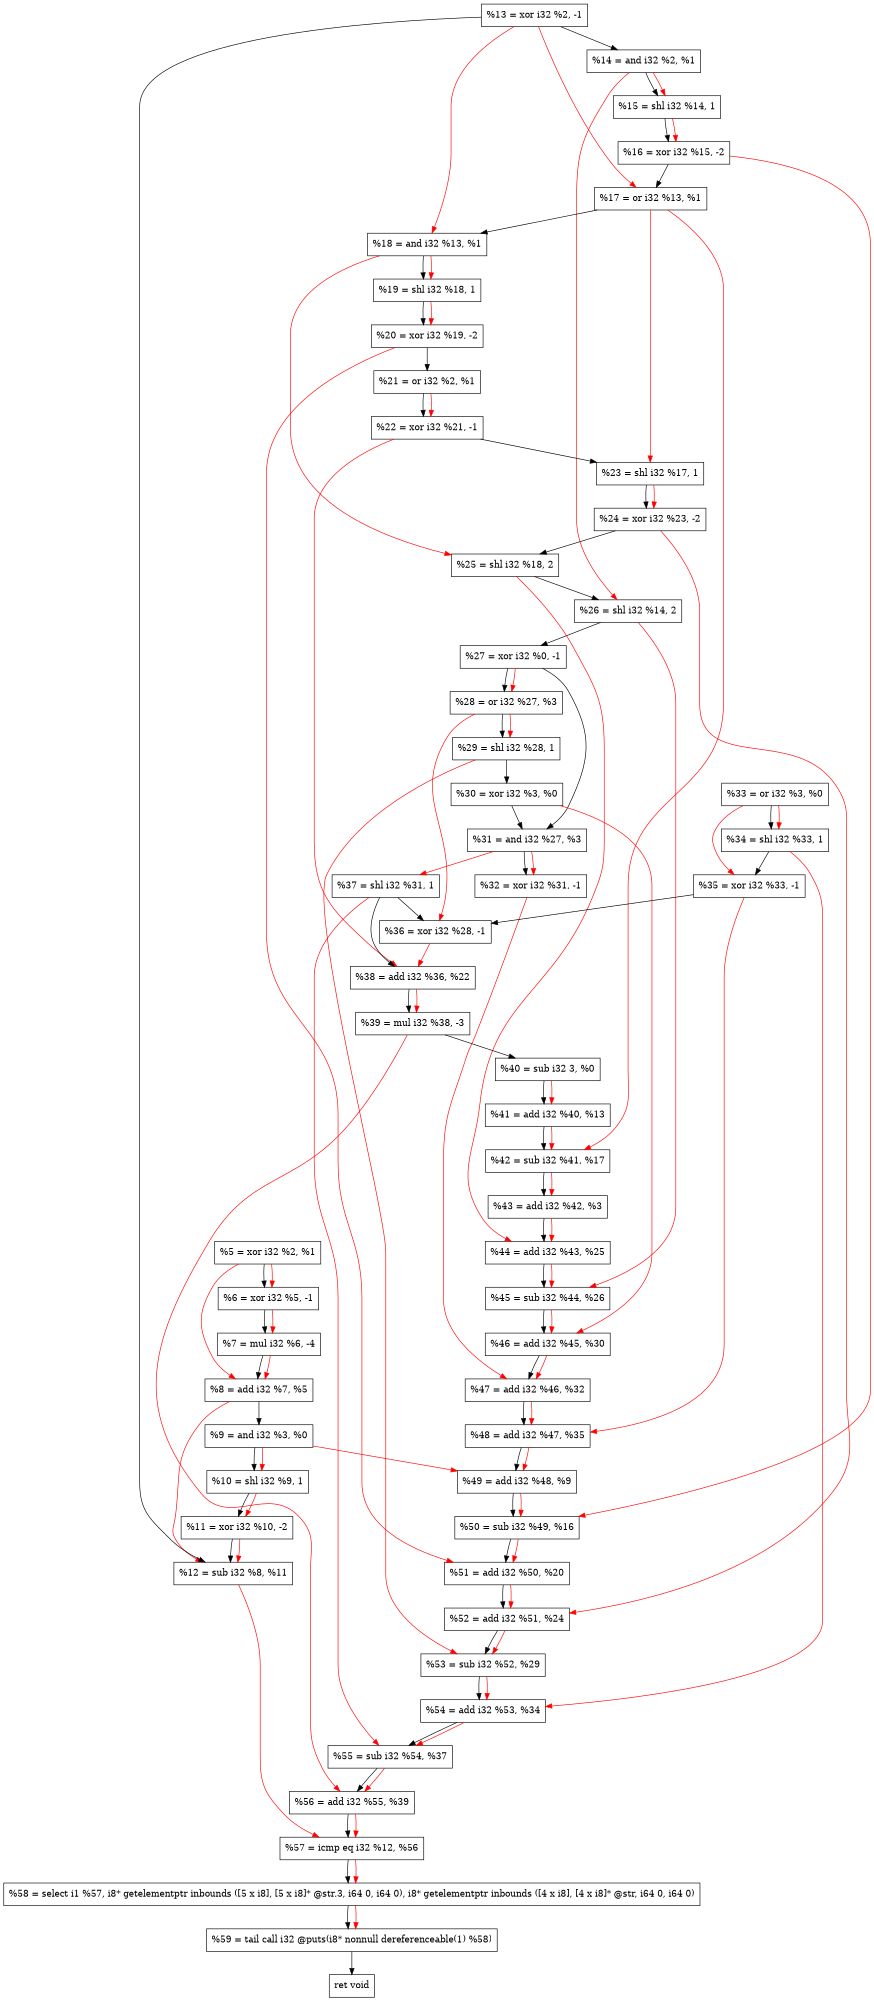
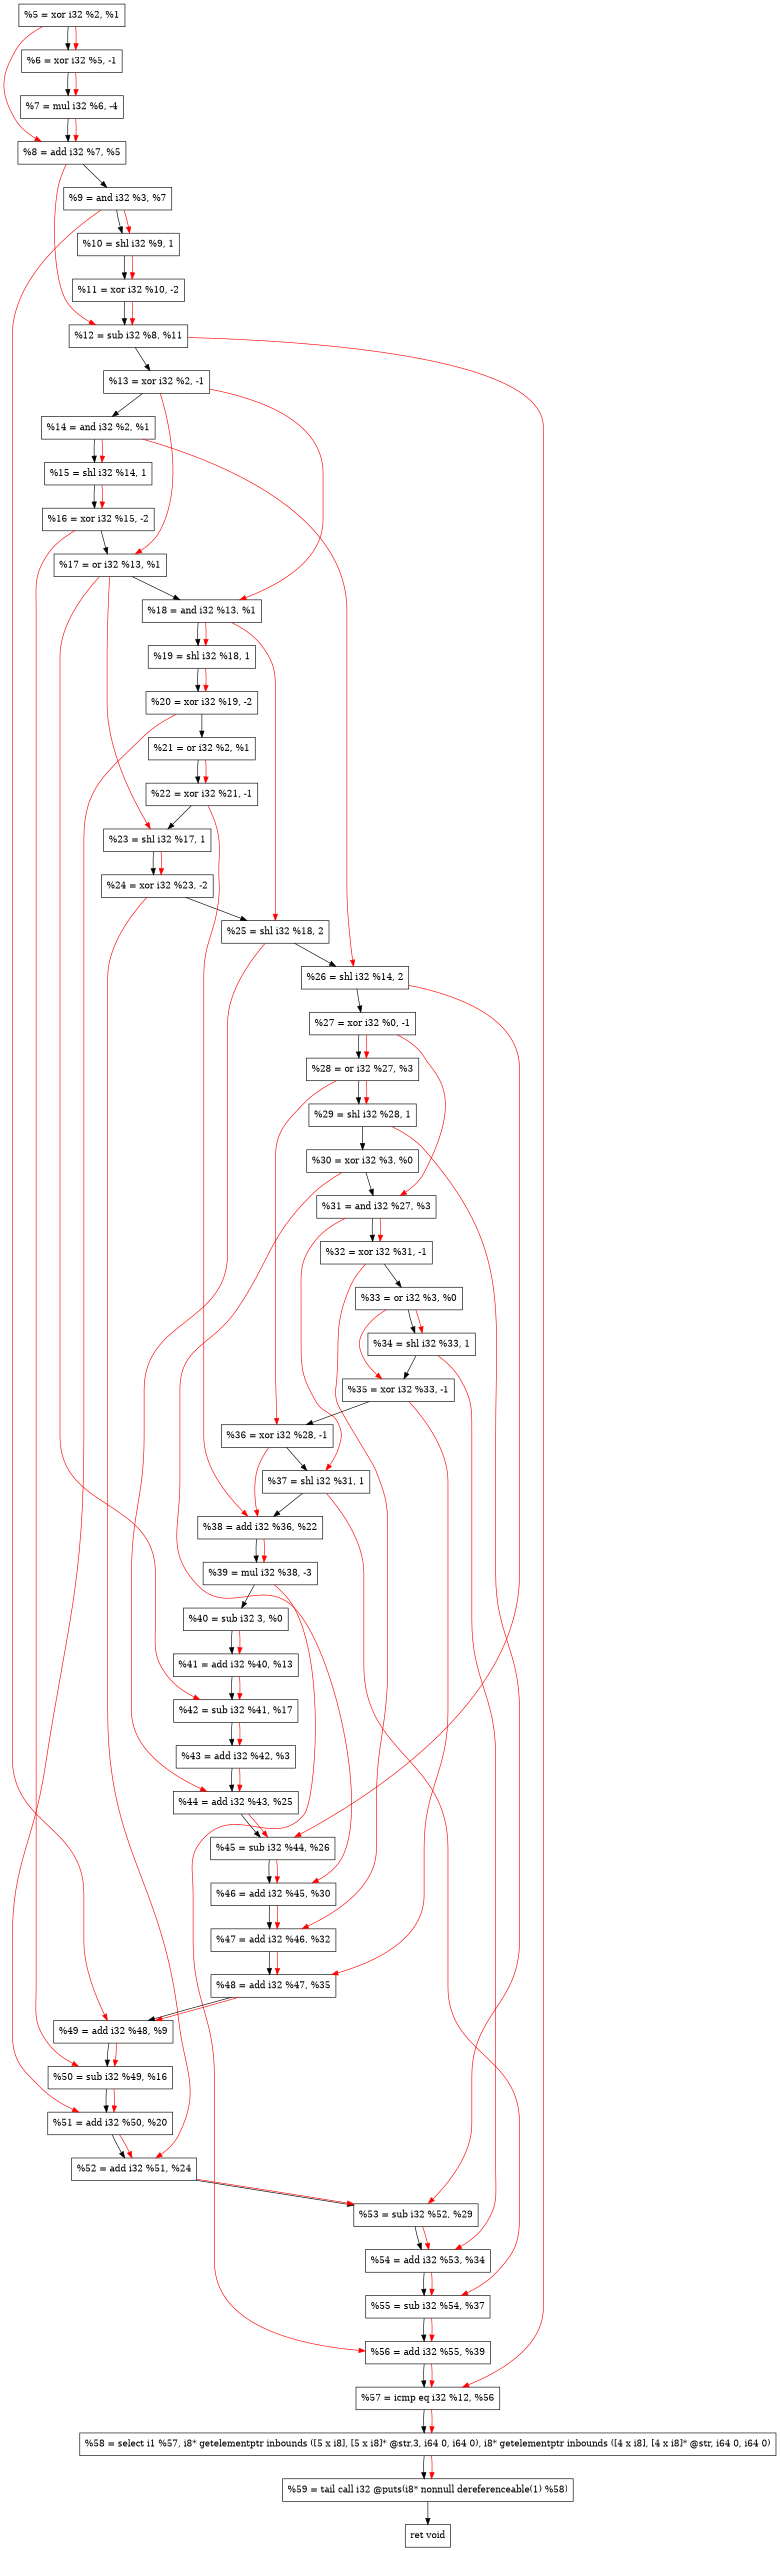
(140, 662) -> (141, 356)
(586, 744) -> (445, 1110)
(408, 907) -> (295, 1457)
none -> (391, 1273)
(259, 1436) -> (118, 199)
